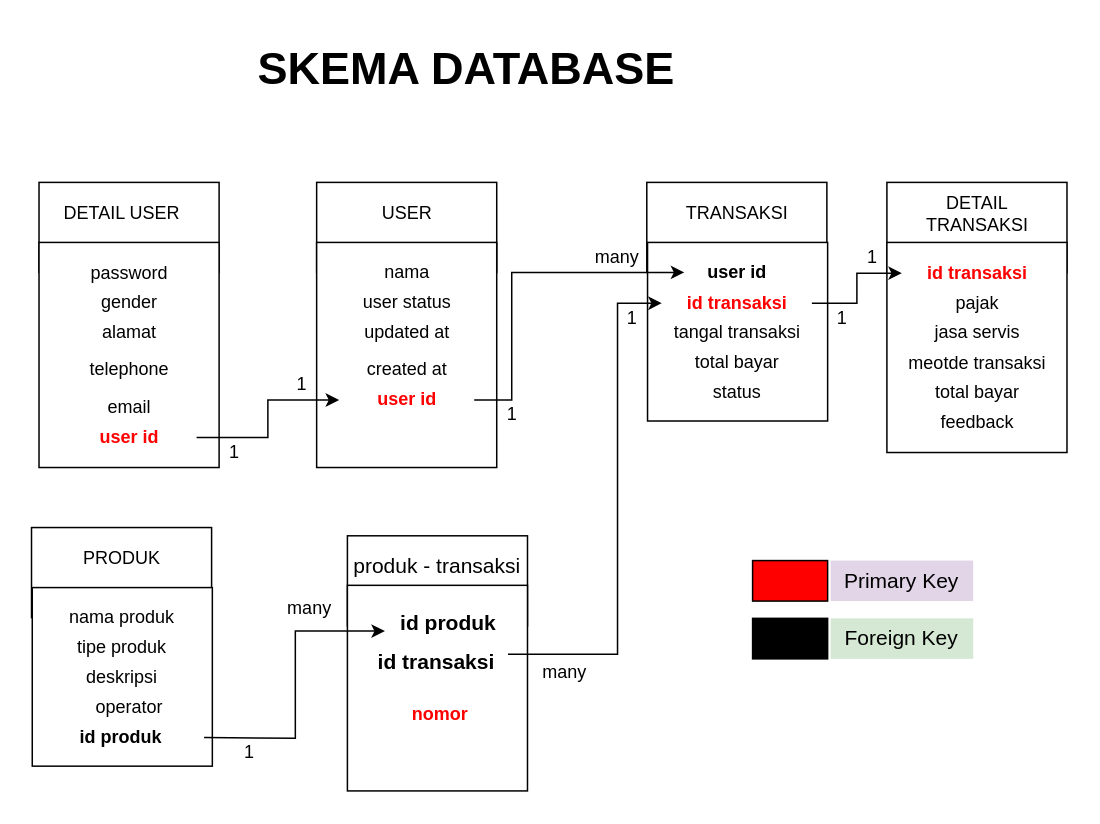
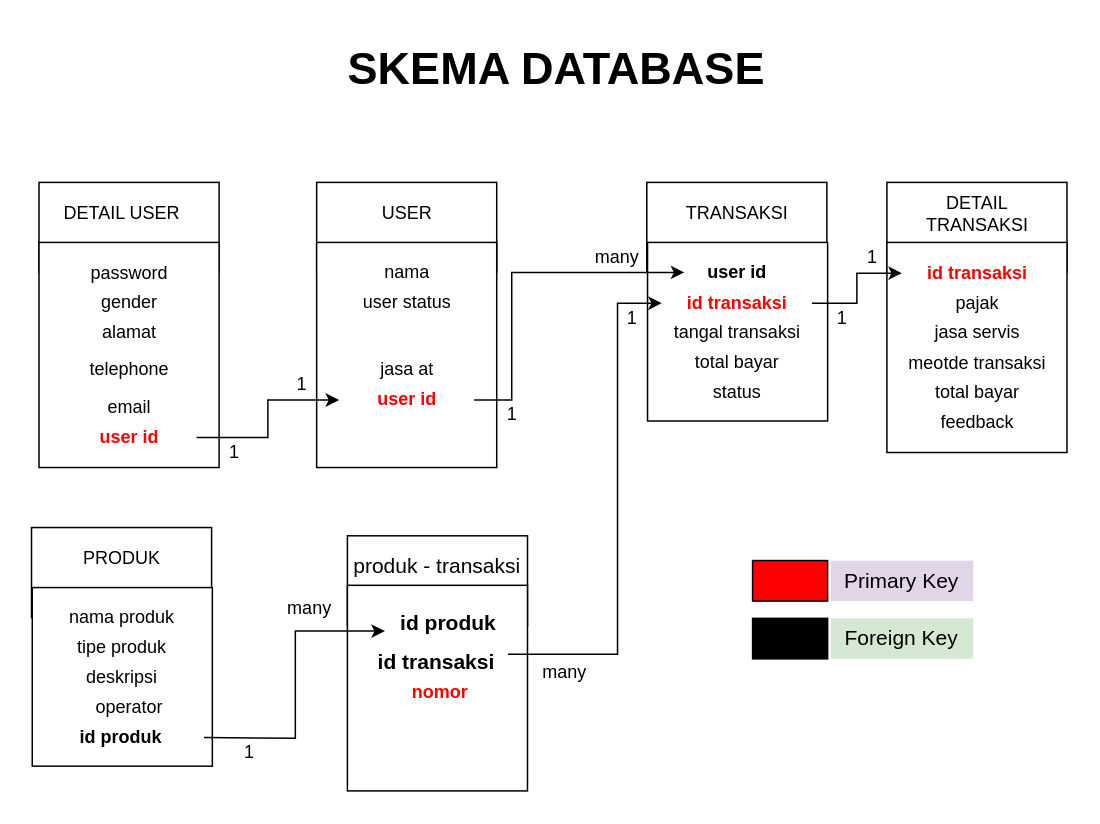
(466, 68) -> (556, 68)
(407, 332) -> none
(407, 370) -> (407, 370)
(440, 715) -> (440, 692)
